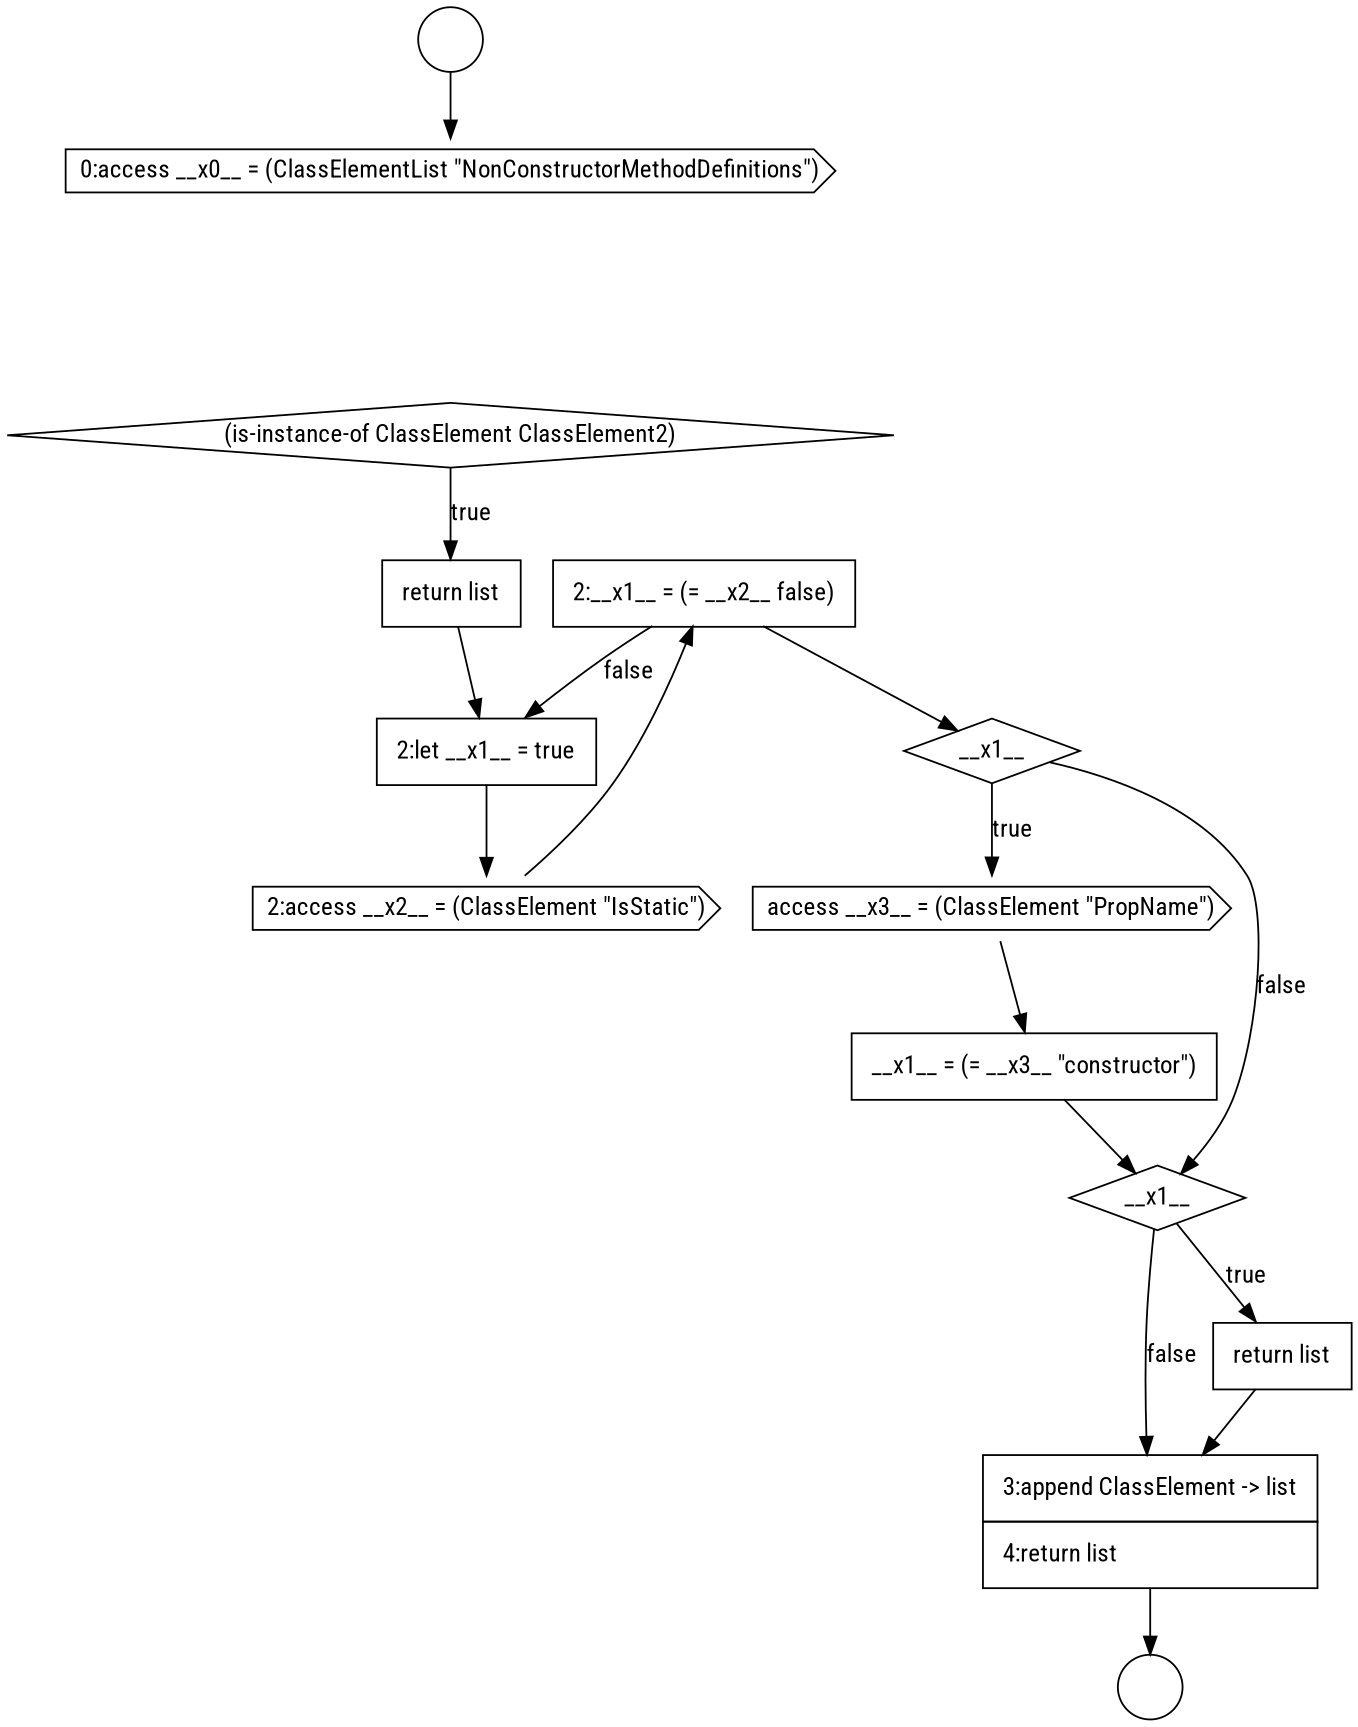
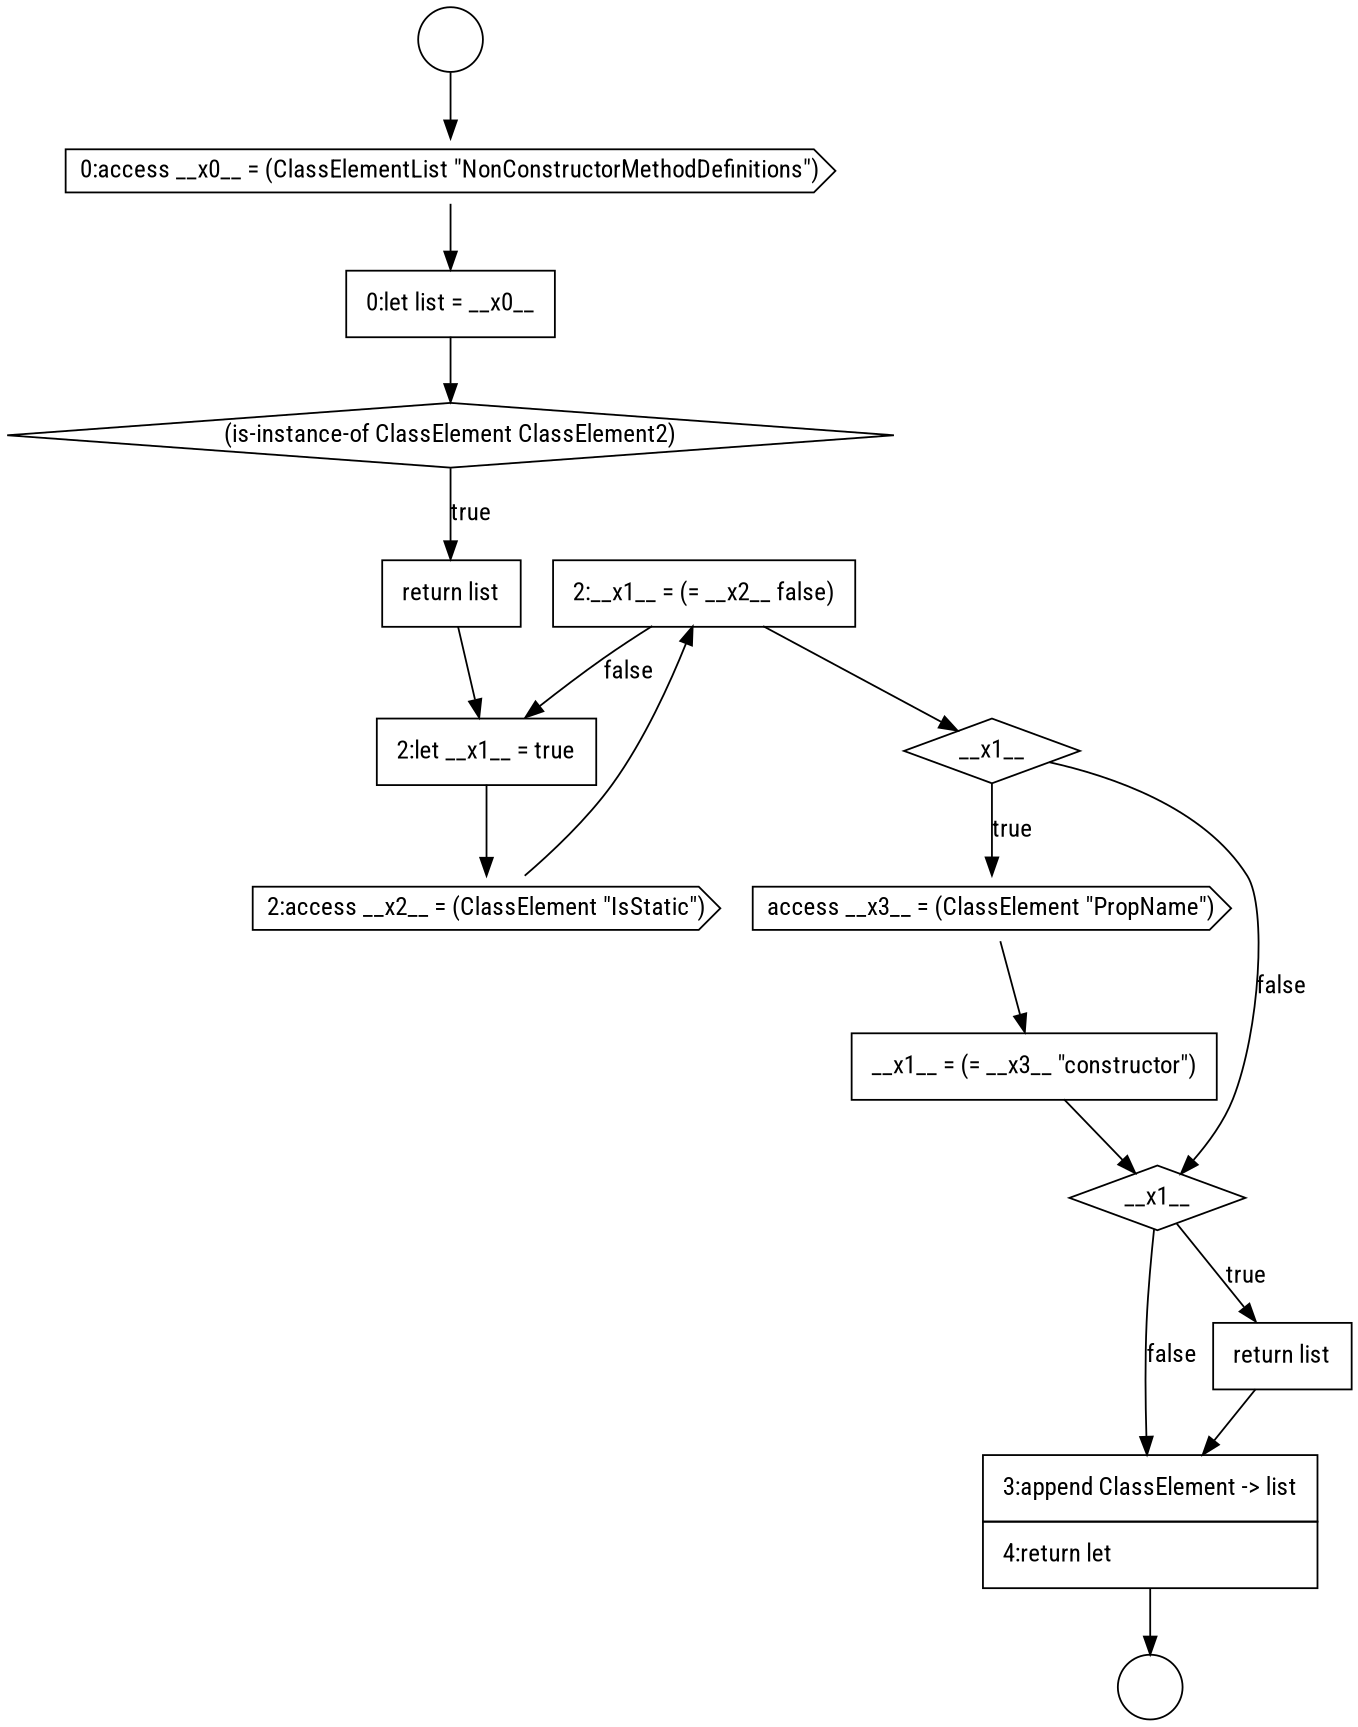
none -> (451, 303)
(1060, 1554) -> (1058, 1554)
